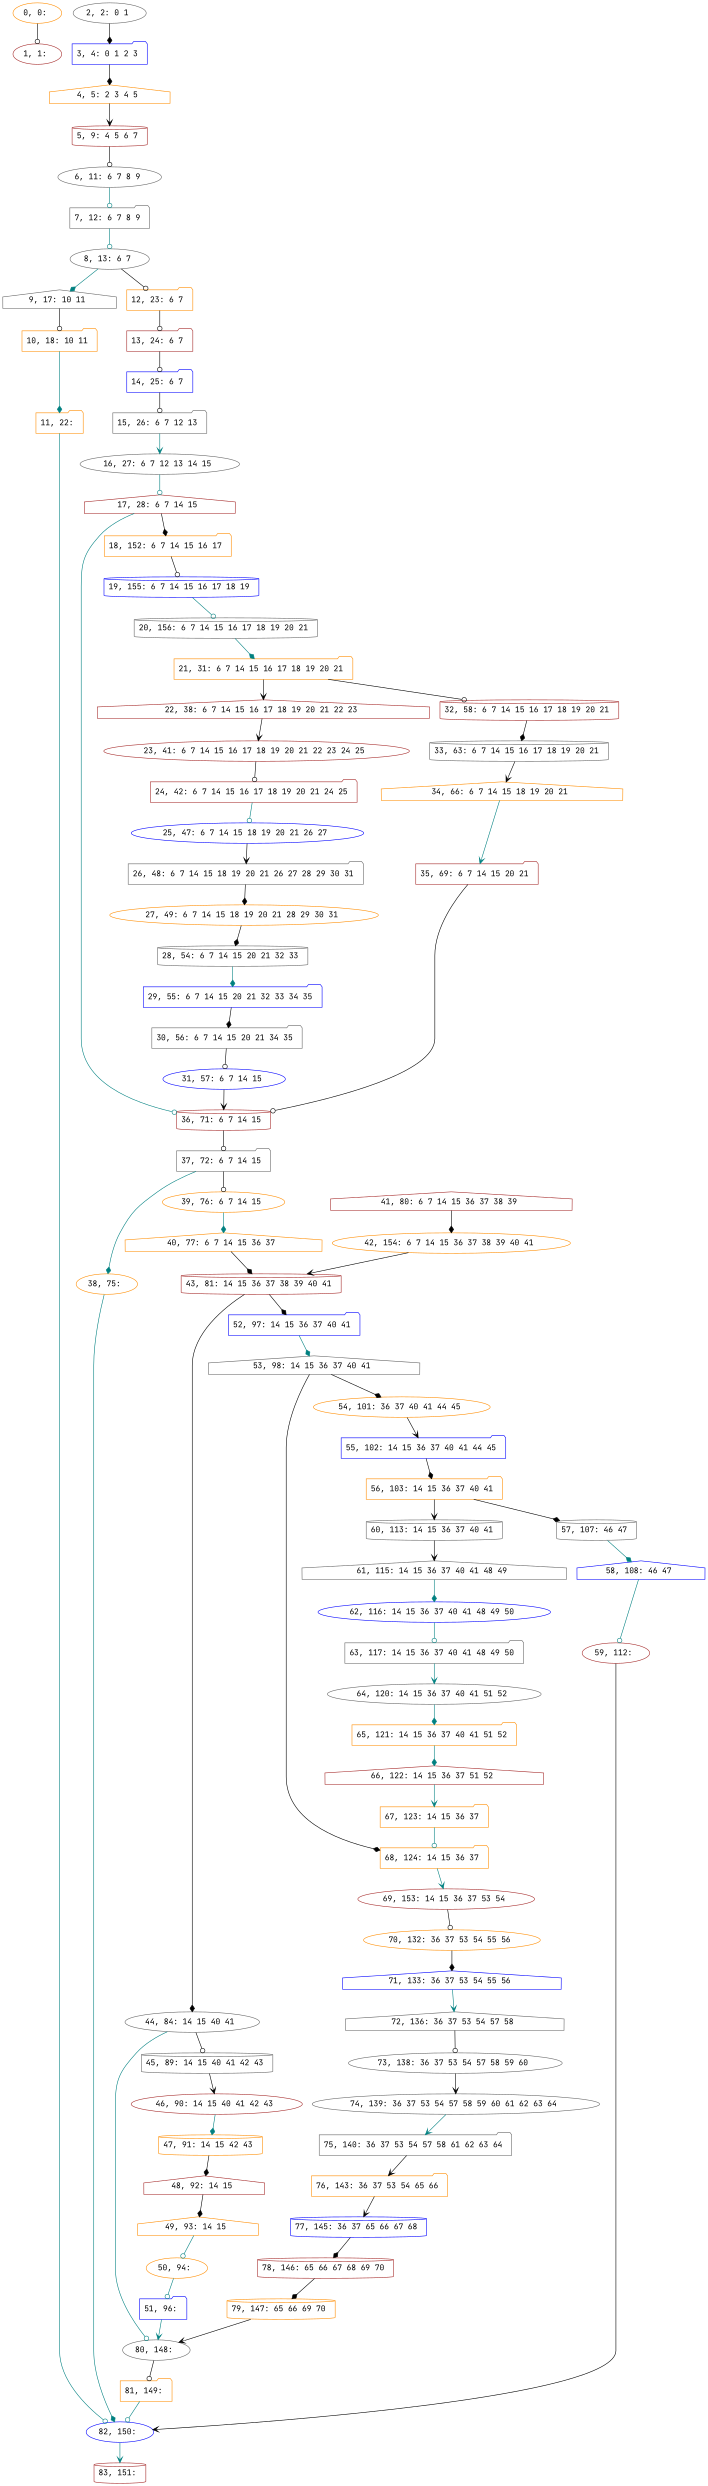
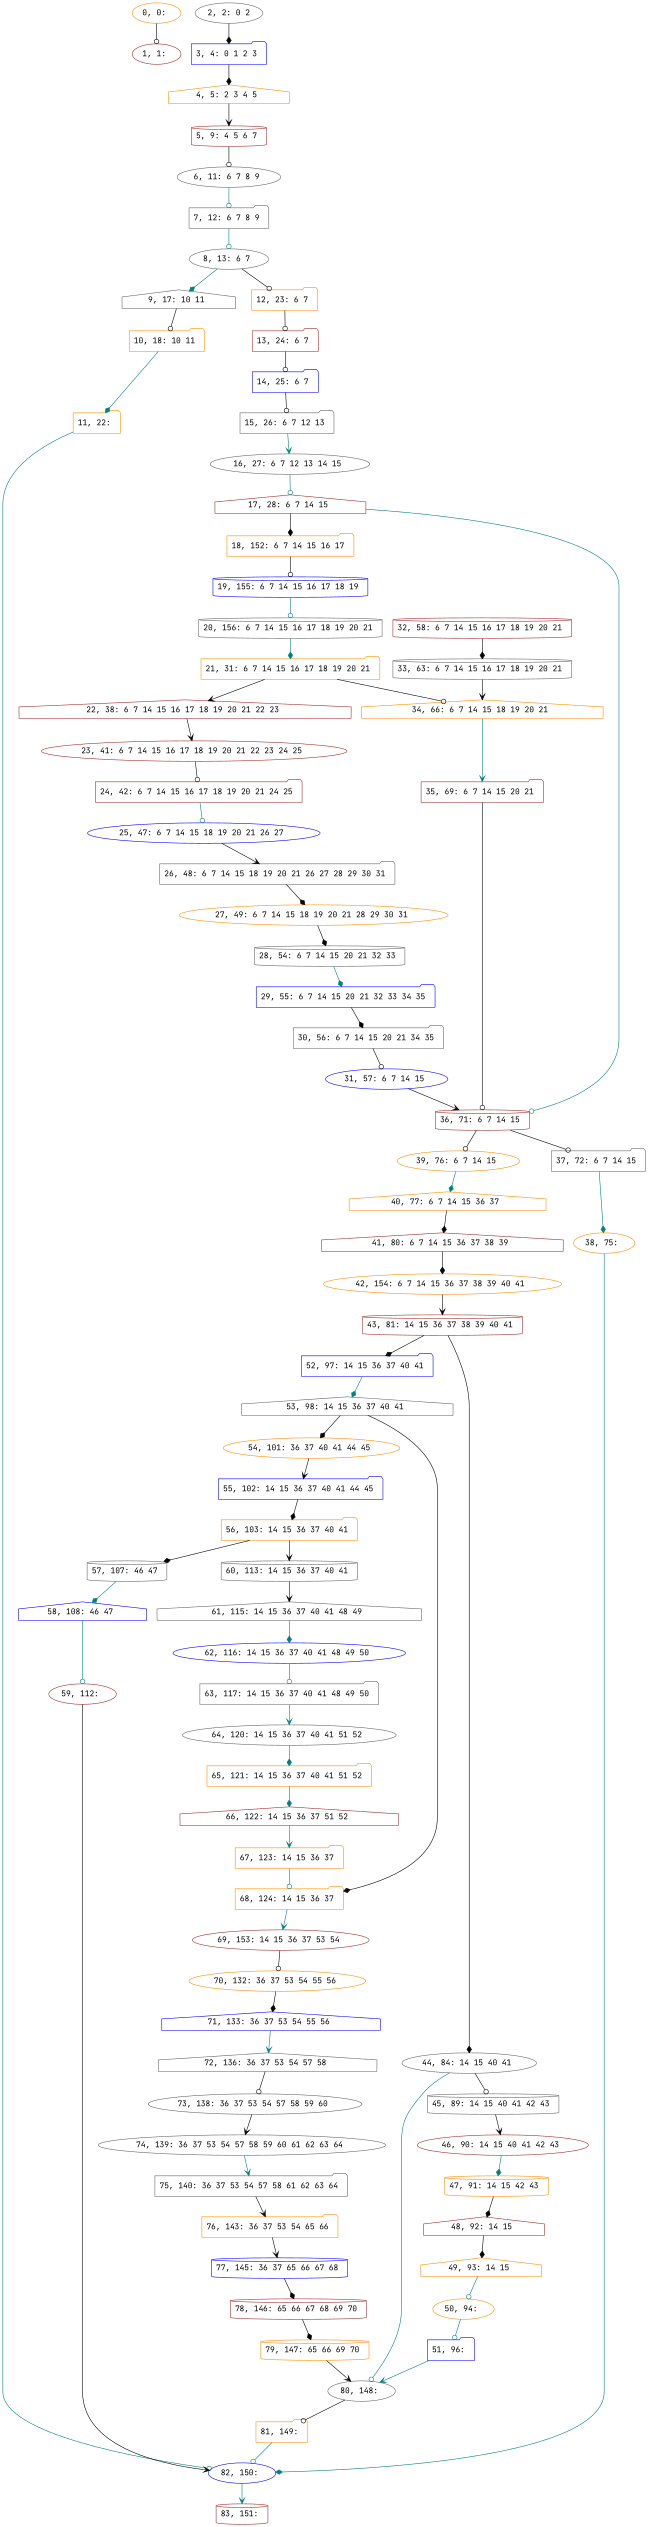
(110, 13) -> (229, 13)
(395, 689) -> (389, 690)
(224, 1179) -> (472, 1139)
(239, 1260) -> (446, 1218)
